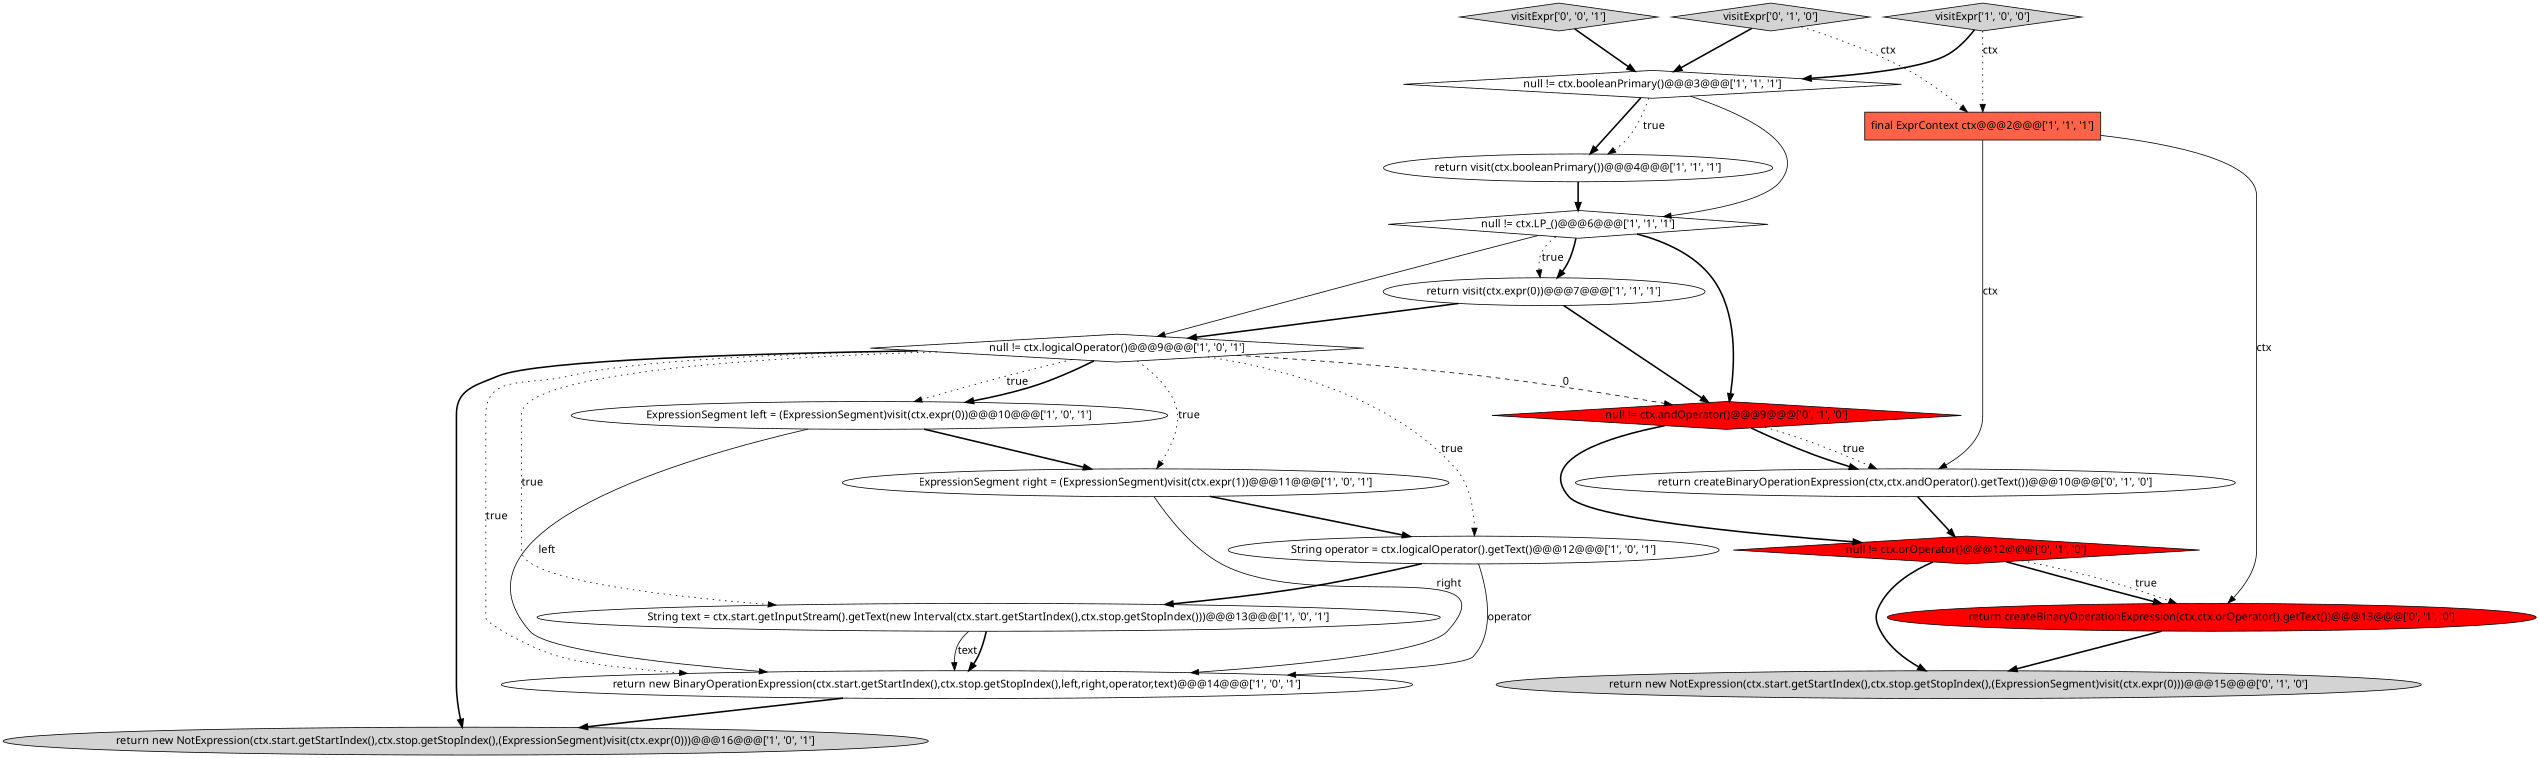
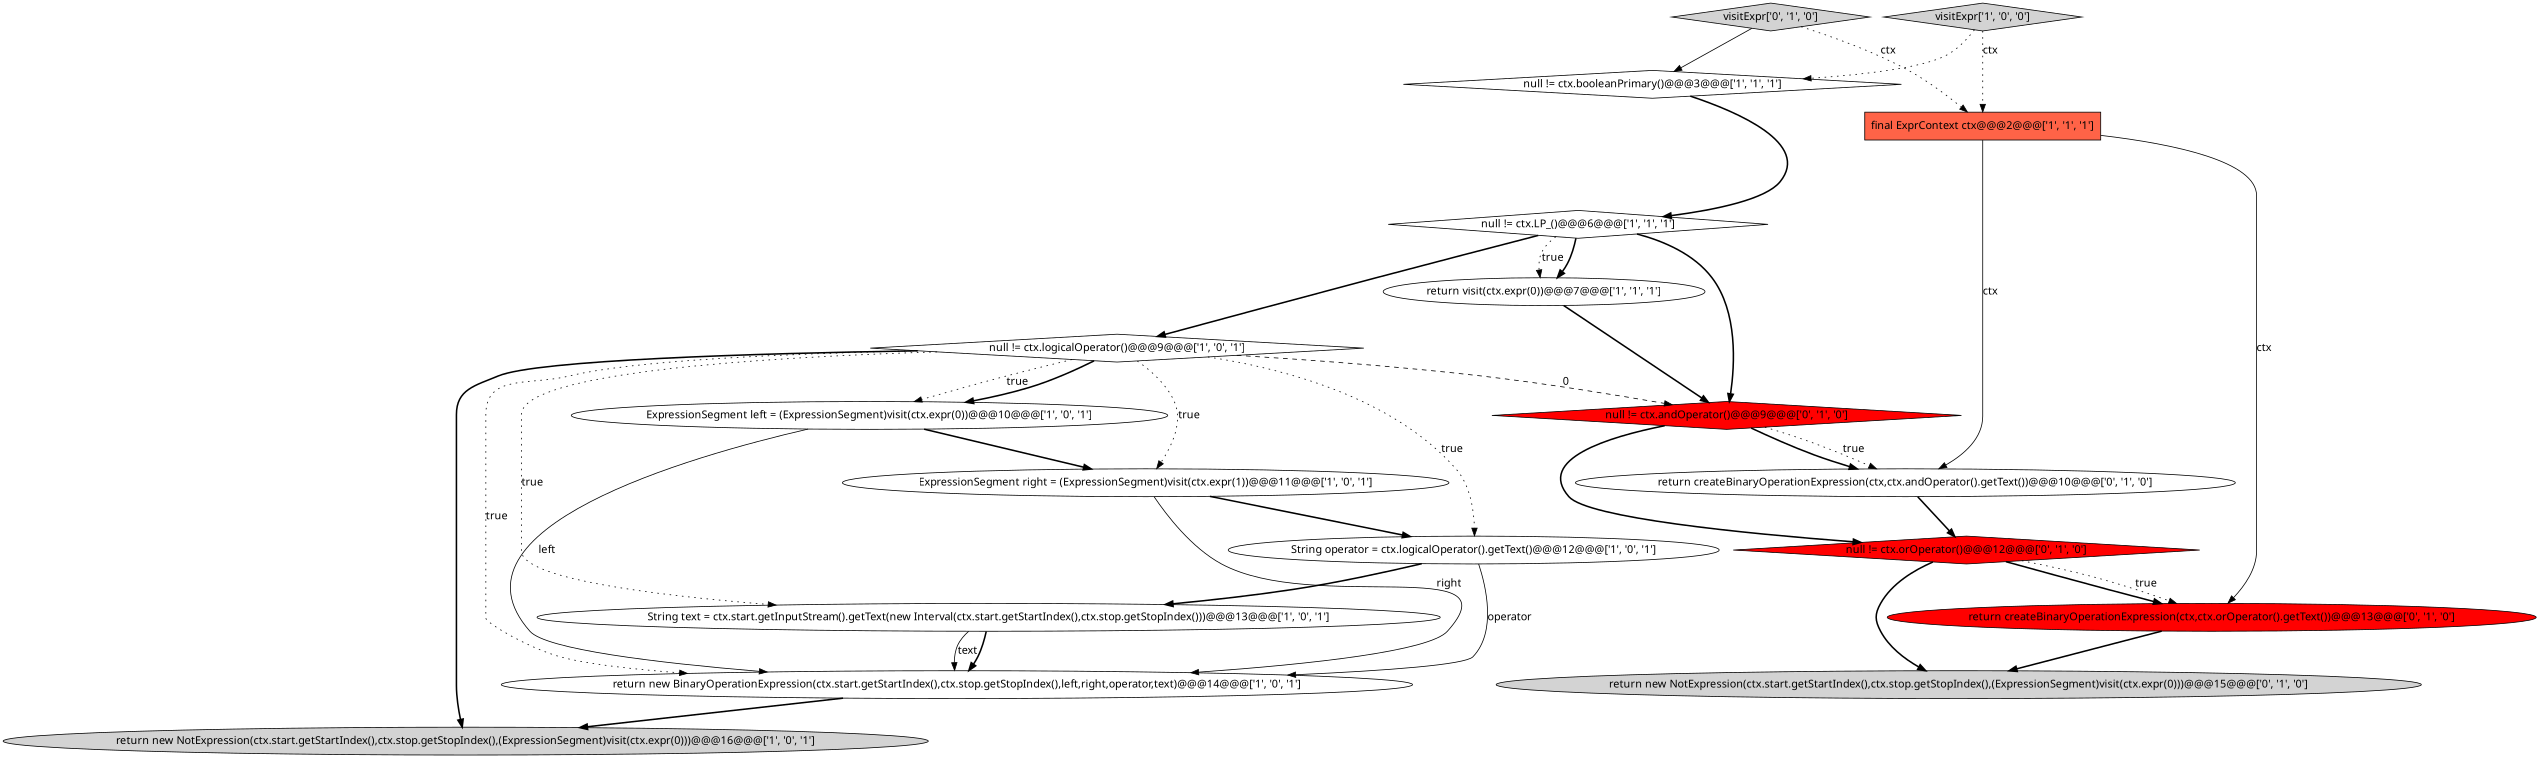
(1559, 17) -> none
(1716, 48) -> (1716, 48)
(1894, 69) -> (1894, 69)
(1578, 168) -> none
(1786, 169) -> (1786, 169)
(1352, 284) -> (1352, 284)
(1327, 320) -> none
